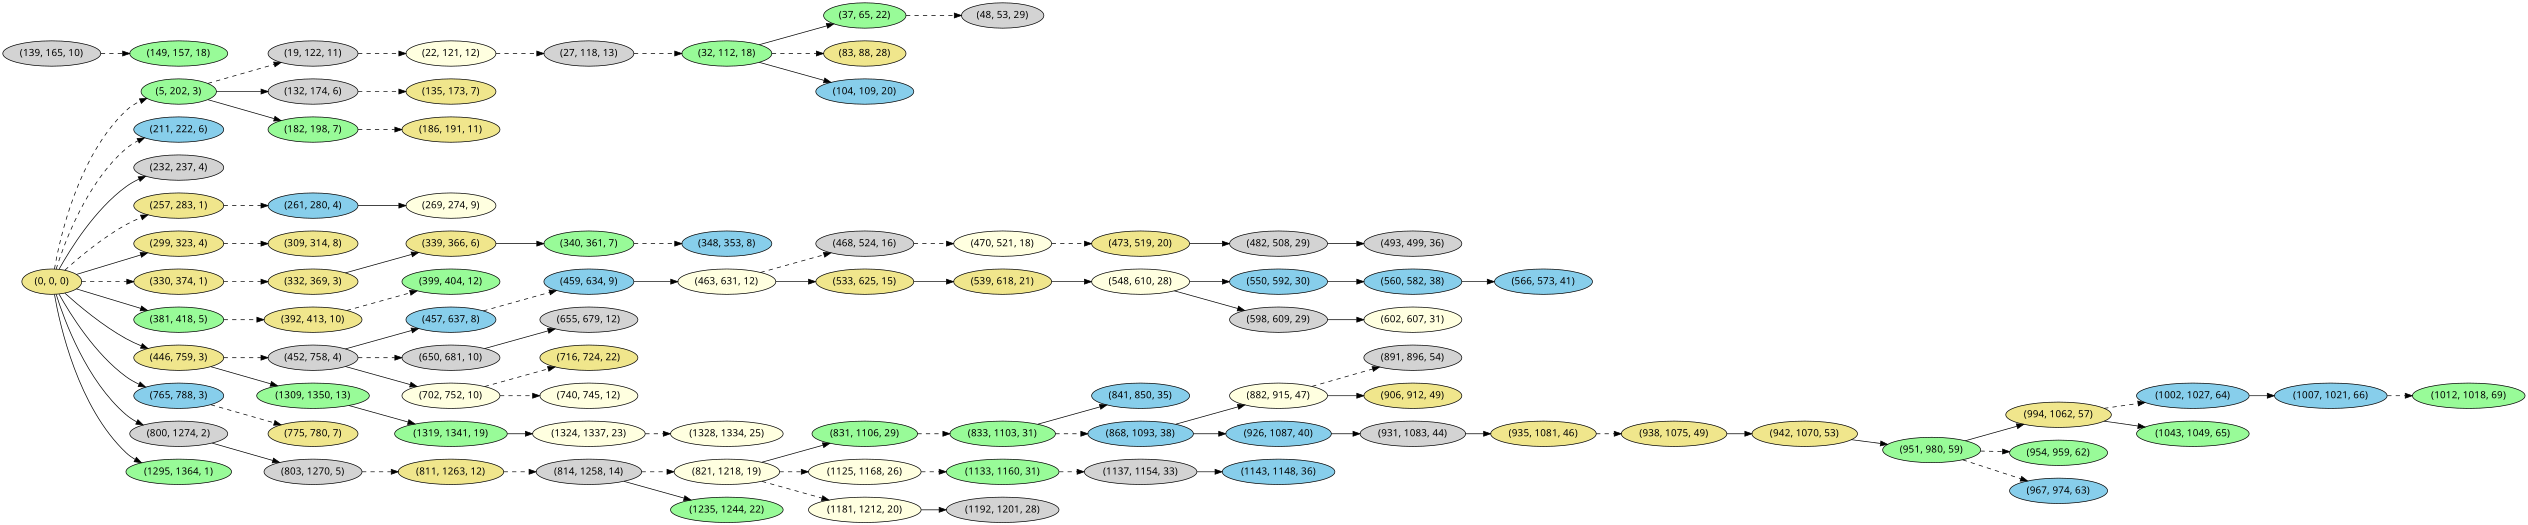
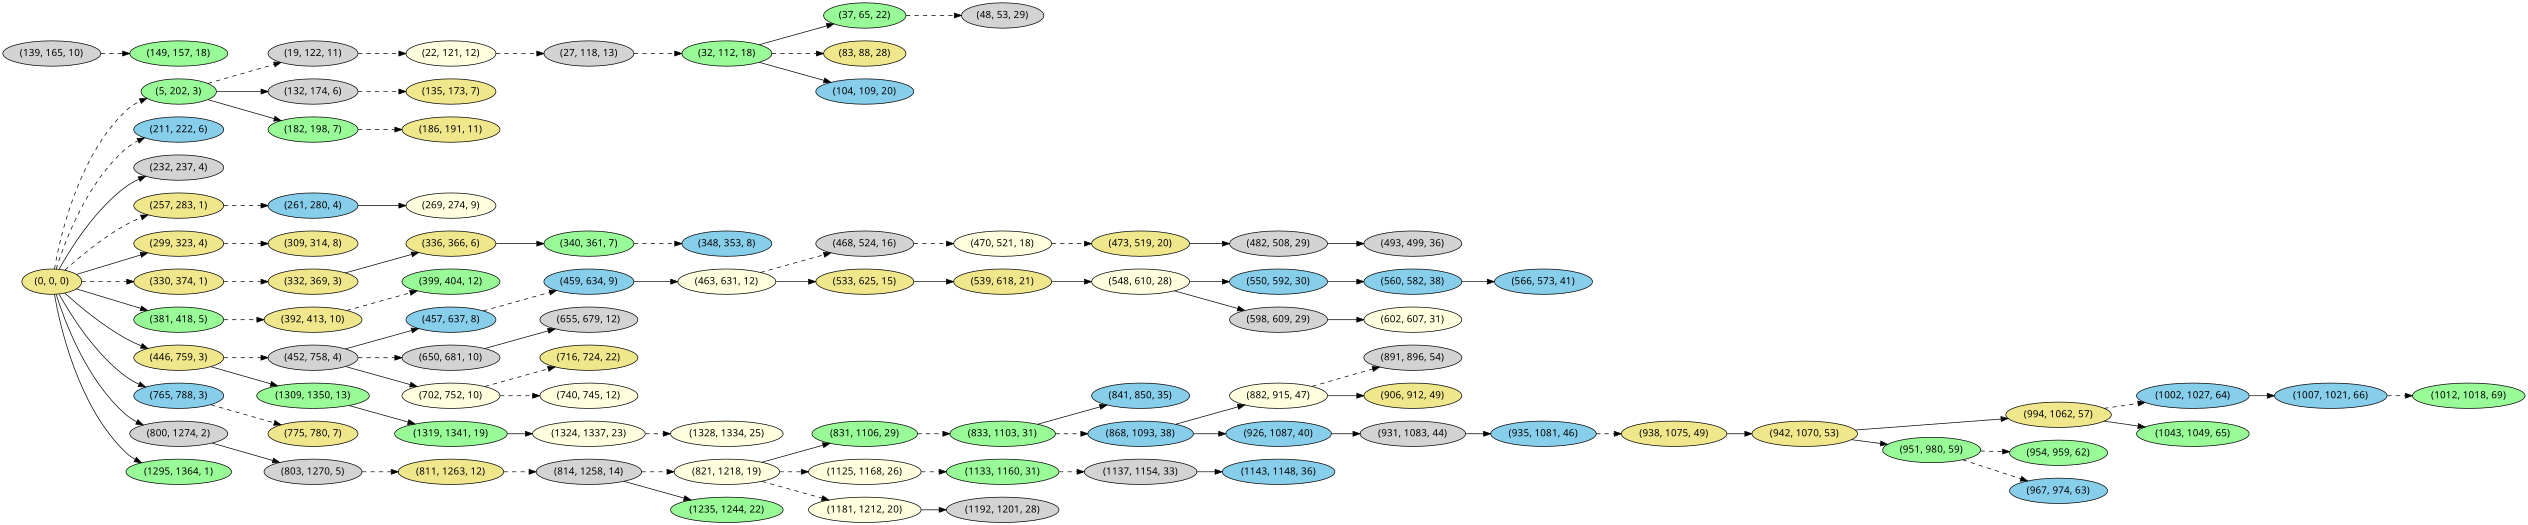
(451, 244) -> (451, 244)
(1991, 433) -> (1928, 425)
(1543, 434) -> (1543, 434)
